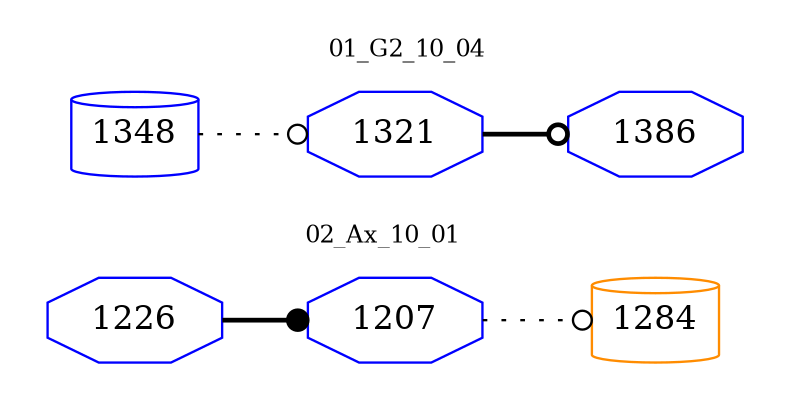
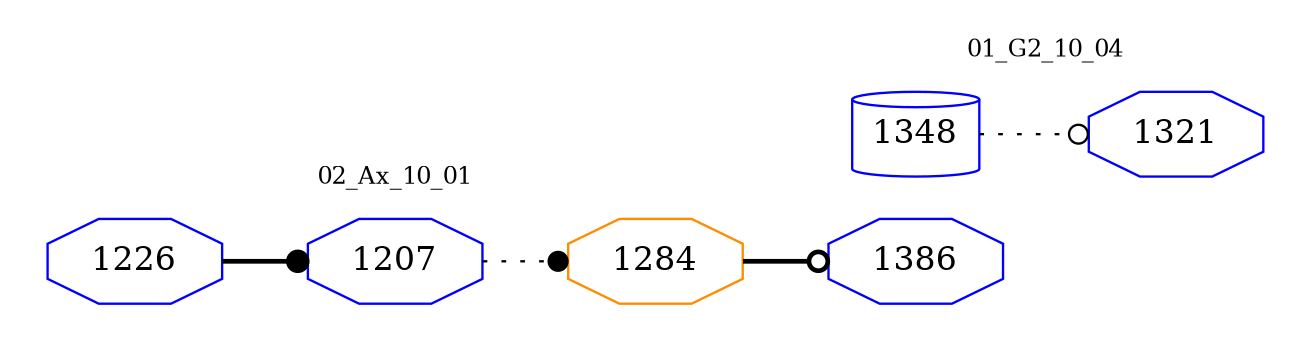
(516, 134) -> (778, 261)
(528, 320) -> (516, 261)
(655, 320) -> (655, 261)
